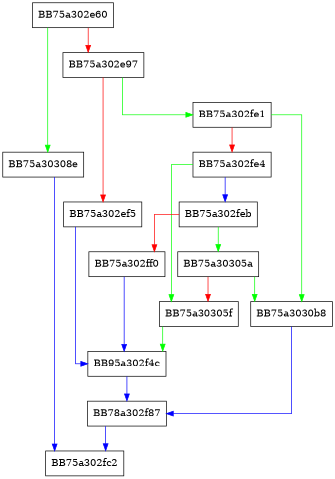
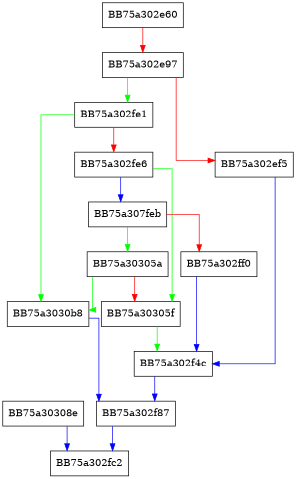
(48, 86) -> none
(232, 165) -> (114, 165)
(218, 214) -> (128, 214)
(127, 364) -> (173, 364)
(127, 414) -> (136, 414)
